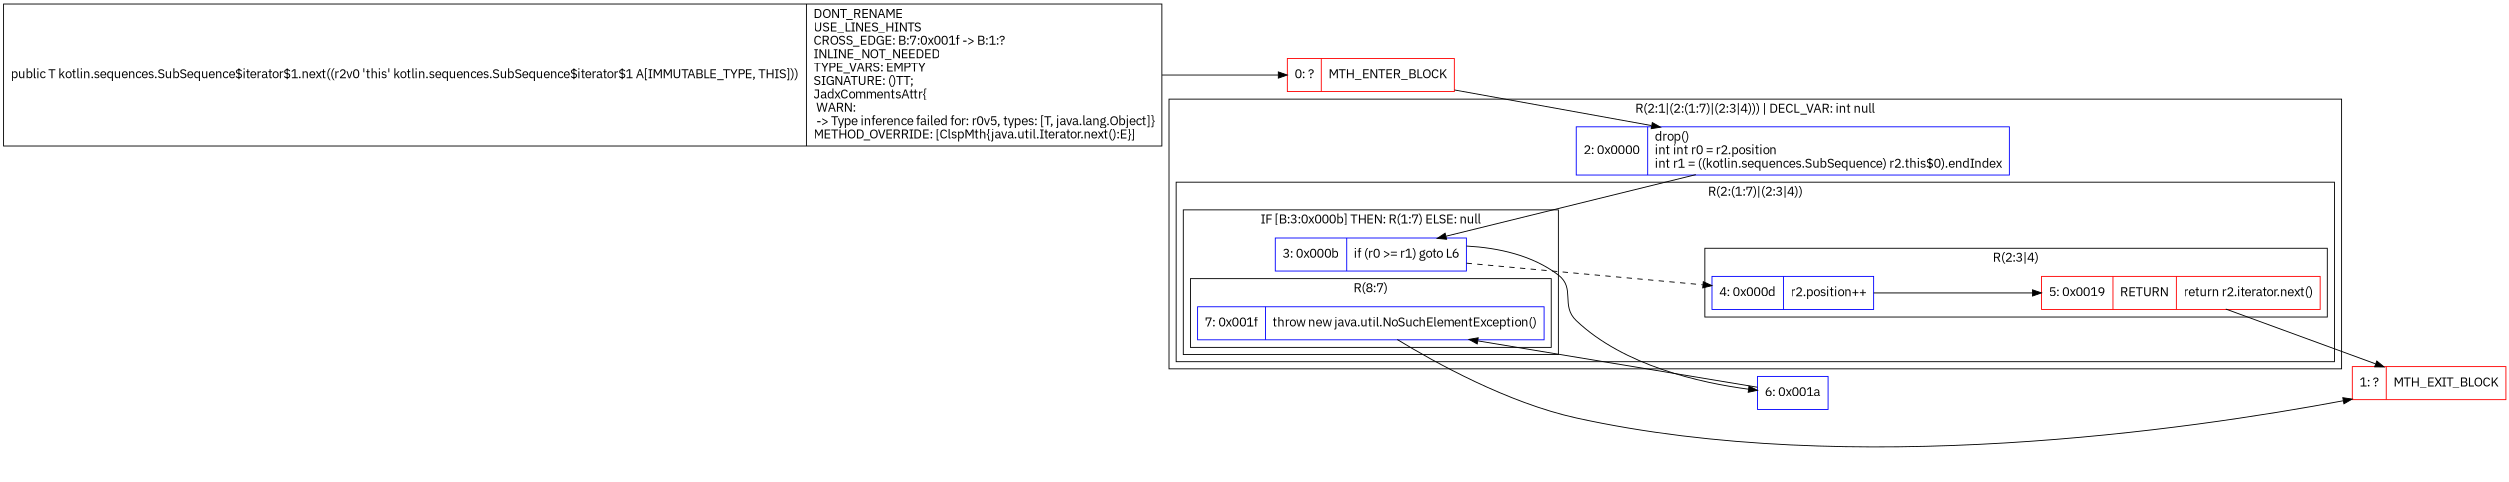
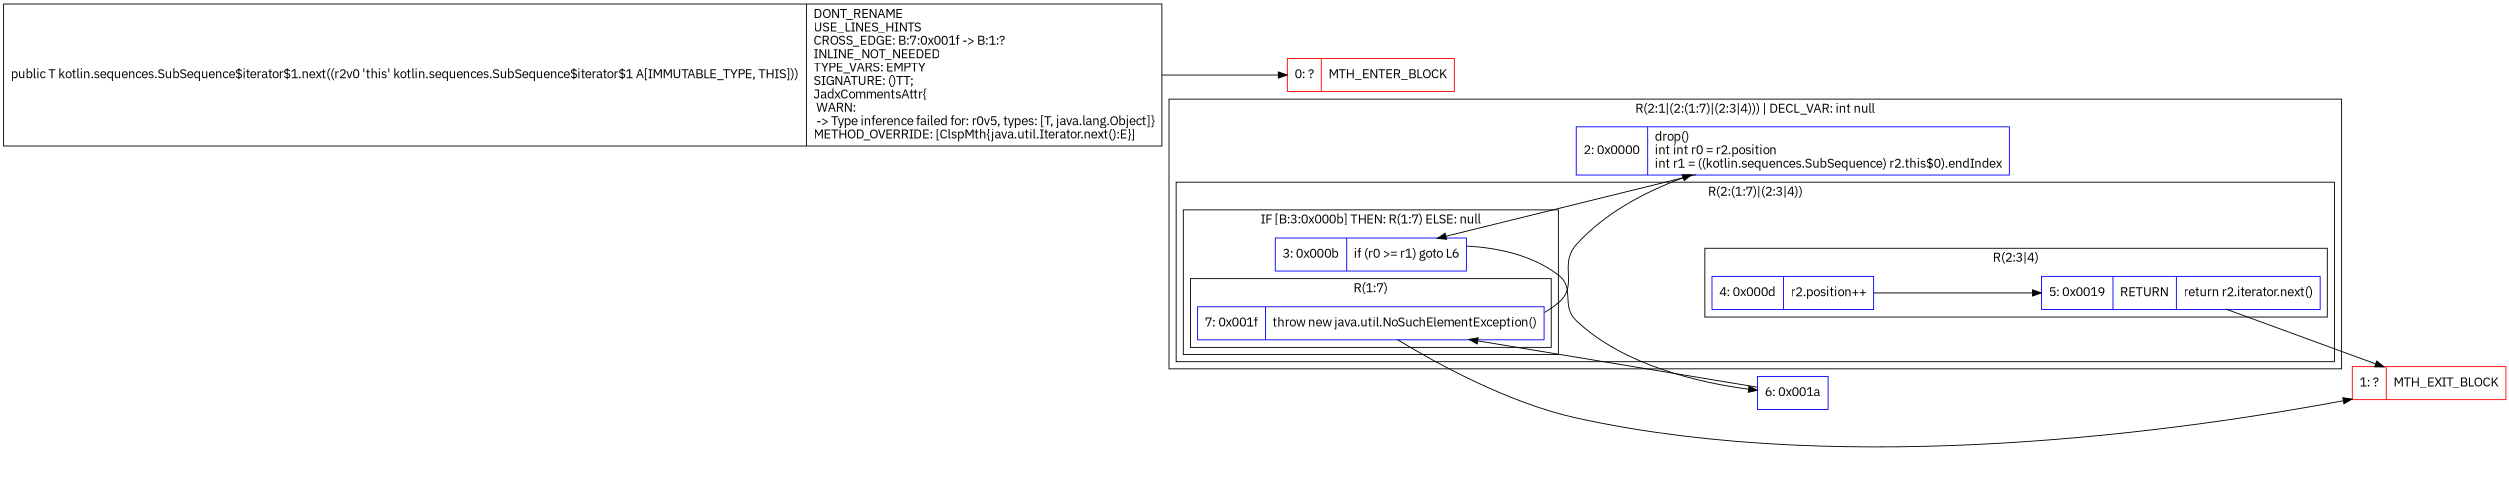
(1553, 108) -> (1593, 228)
(1585, 274) -> none
(1371, 289) -> (1371, 289)
(2181, 293) -> (2181, 293)
